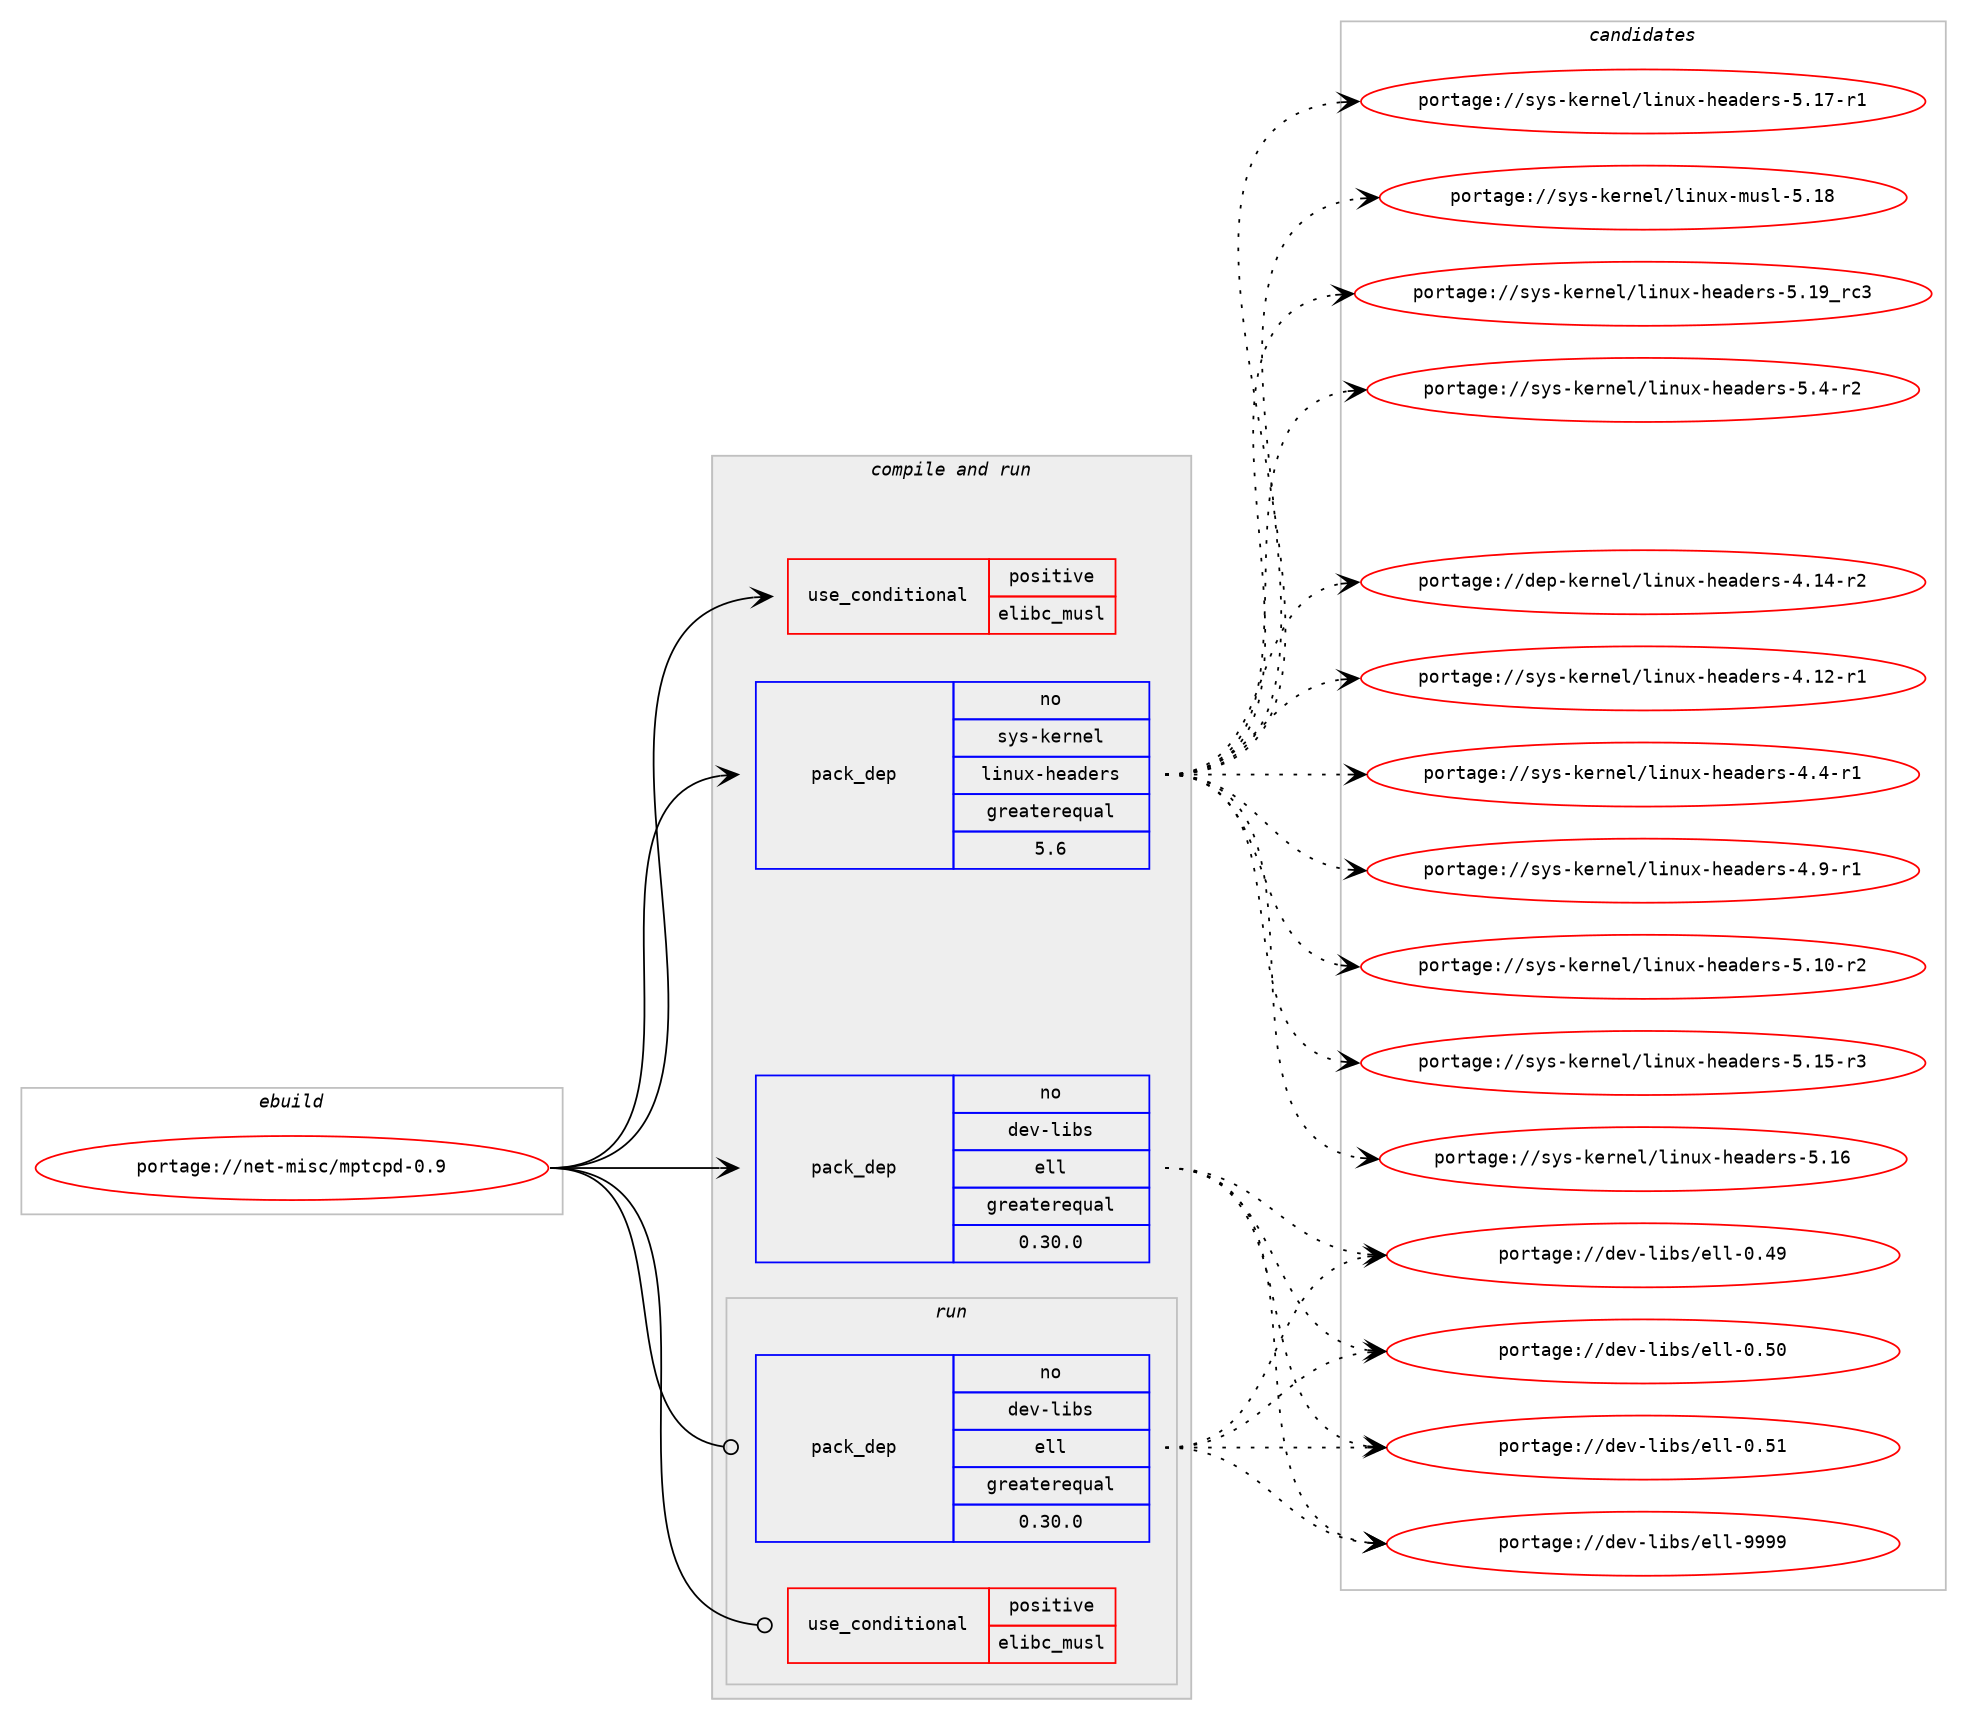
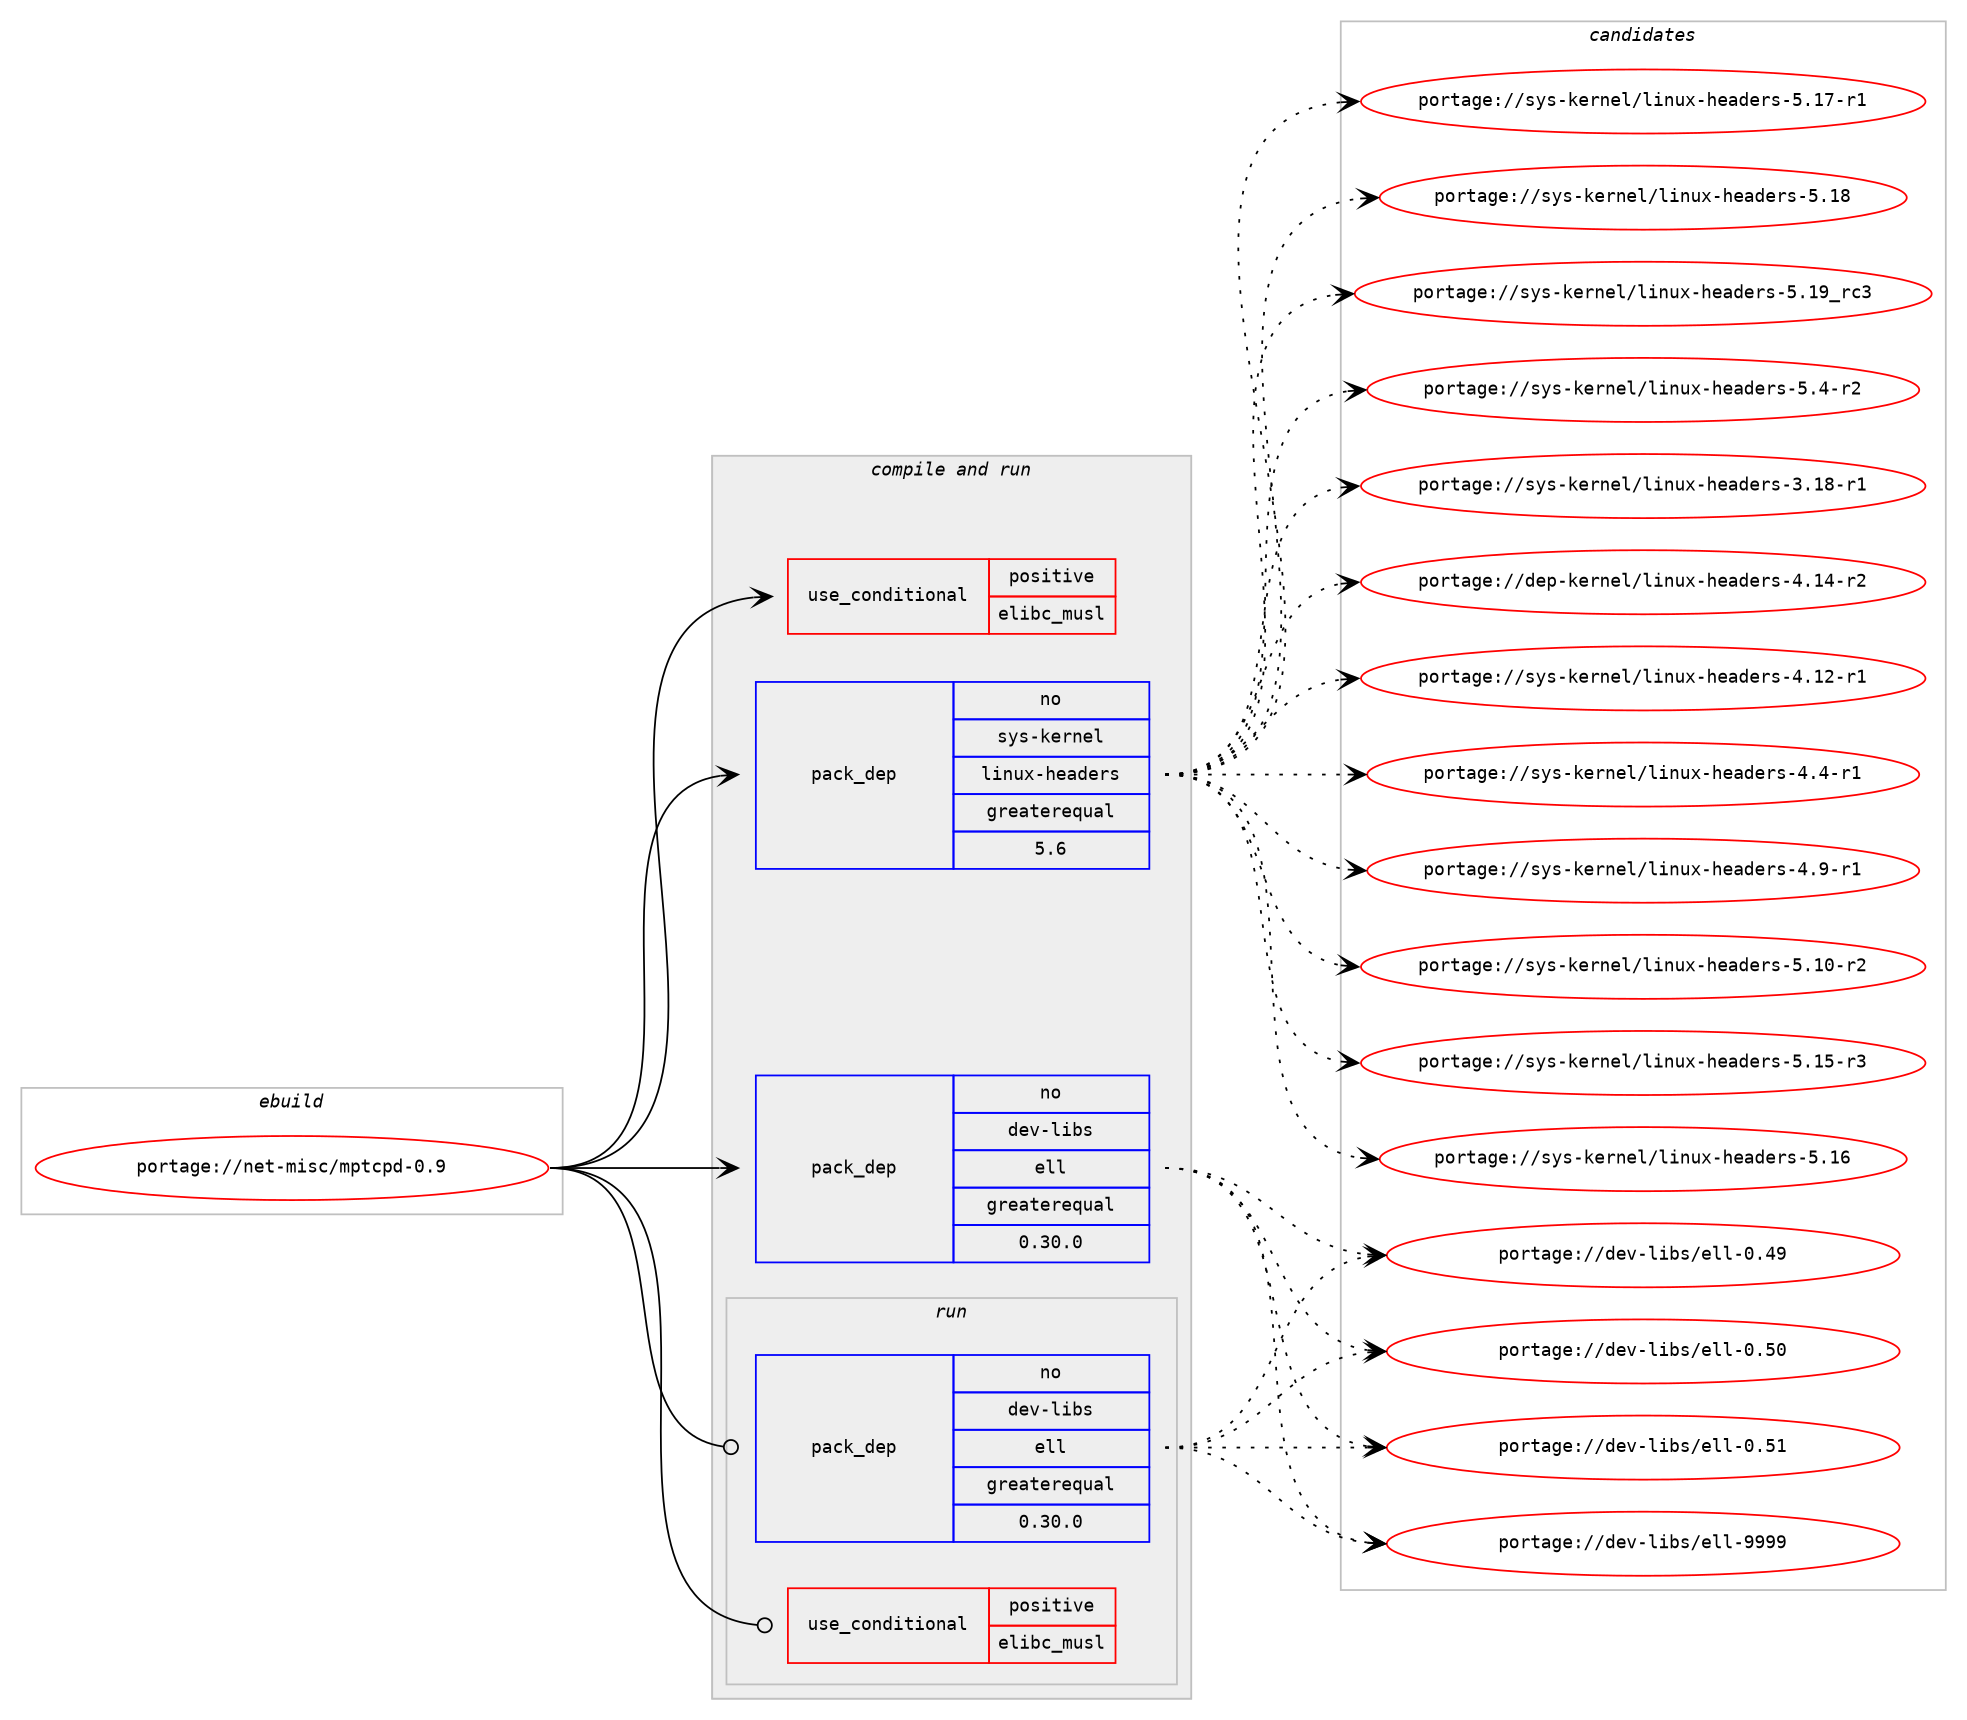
(1643, 198) -> (1643, 198)
none -> (1643, 486)
